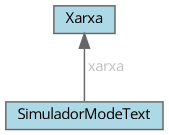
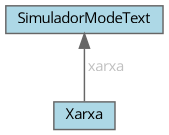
(84, 75) -> (84, 75)
